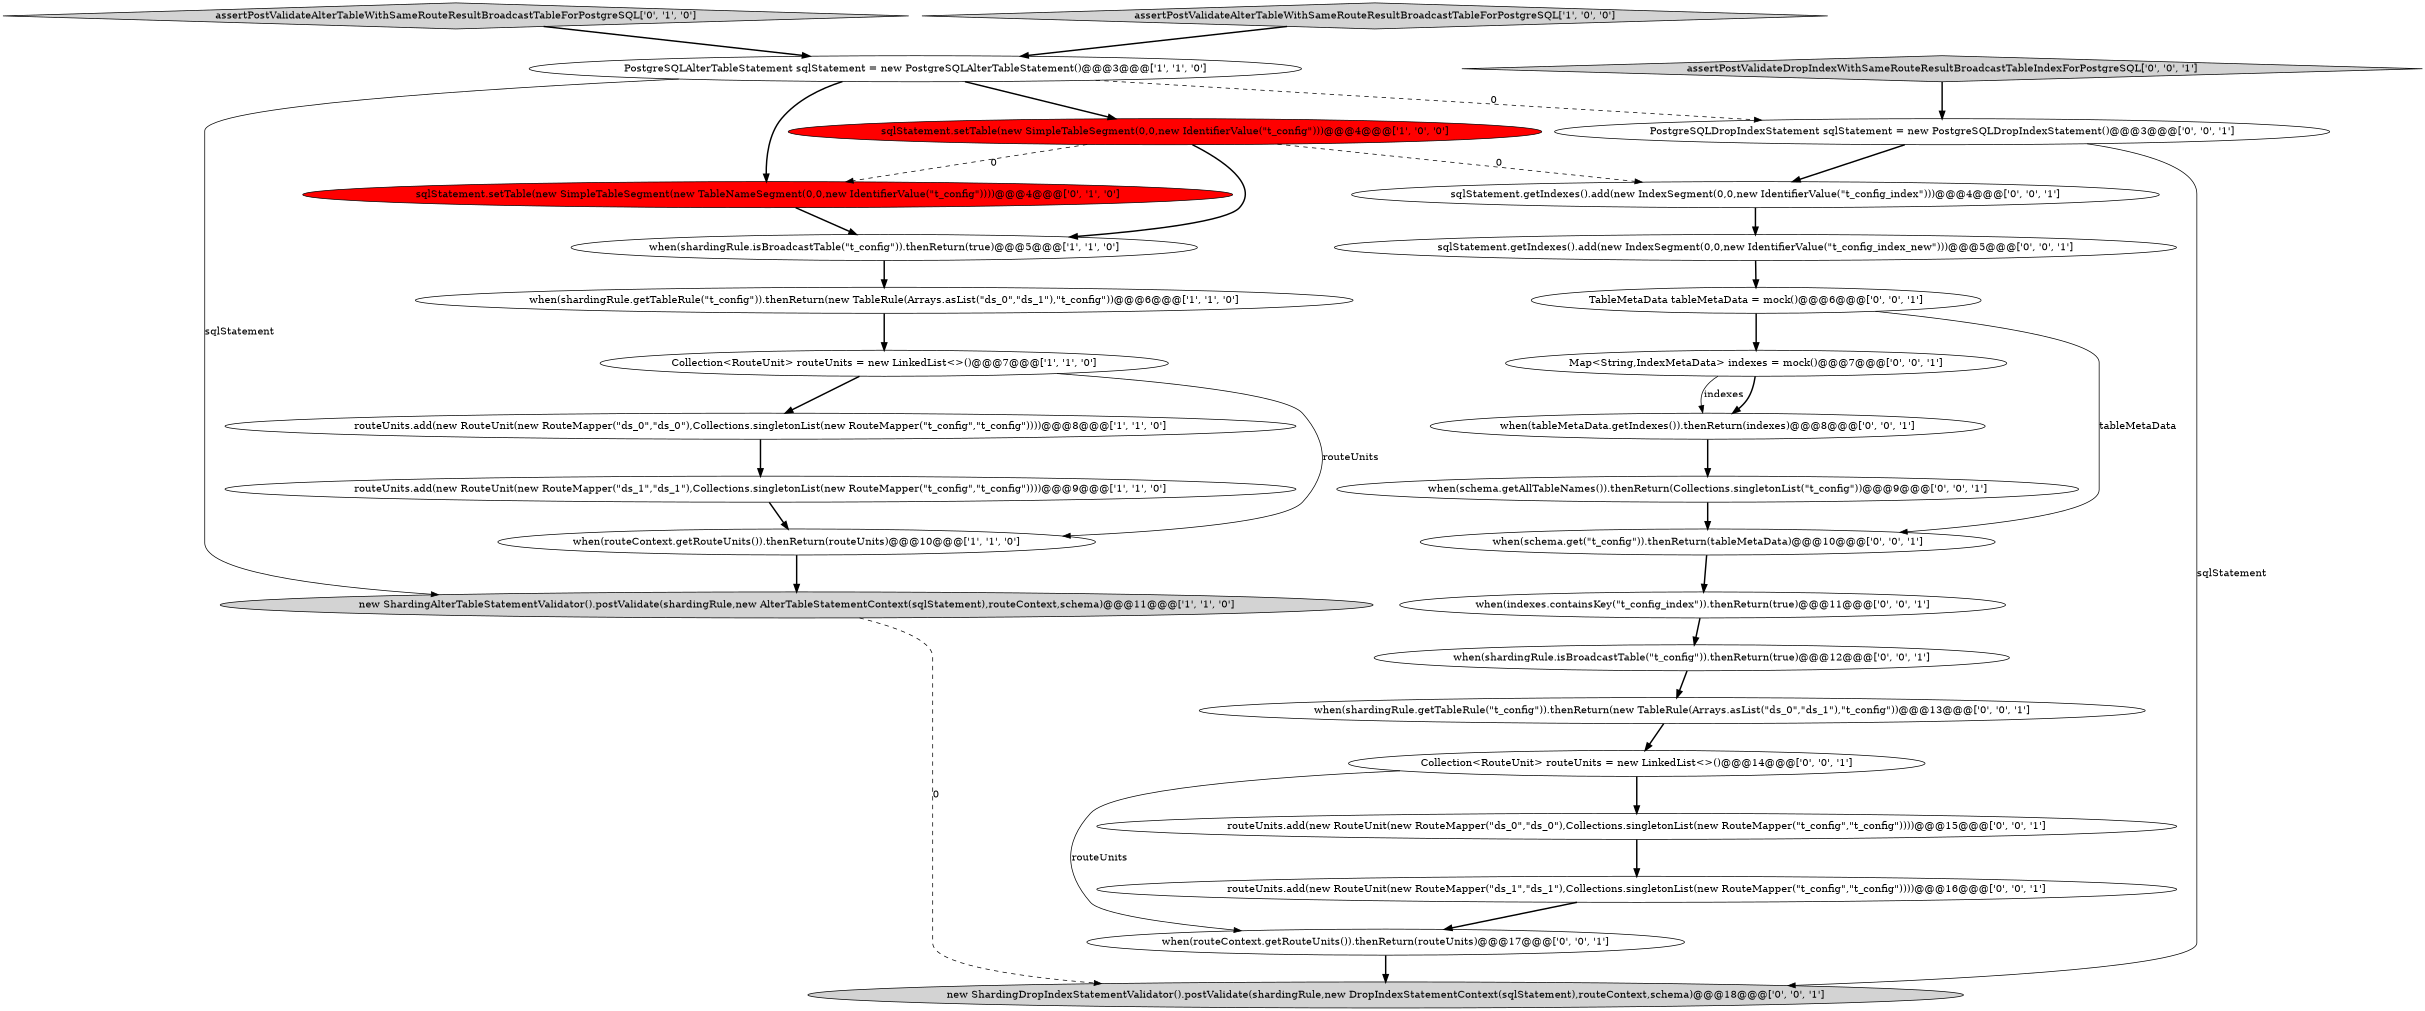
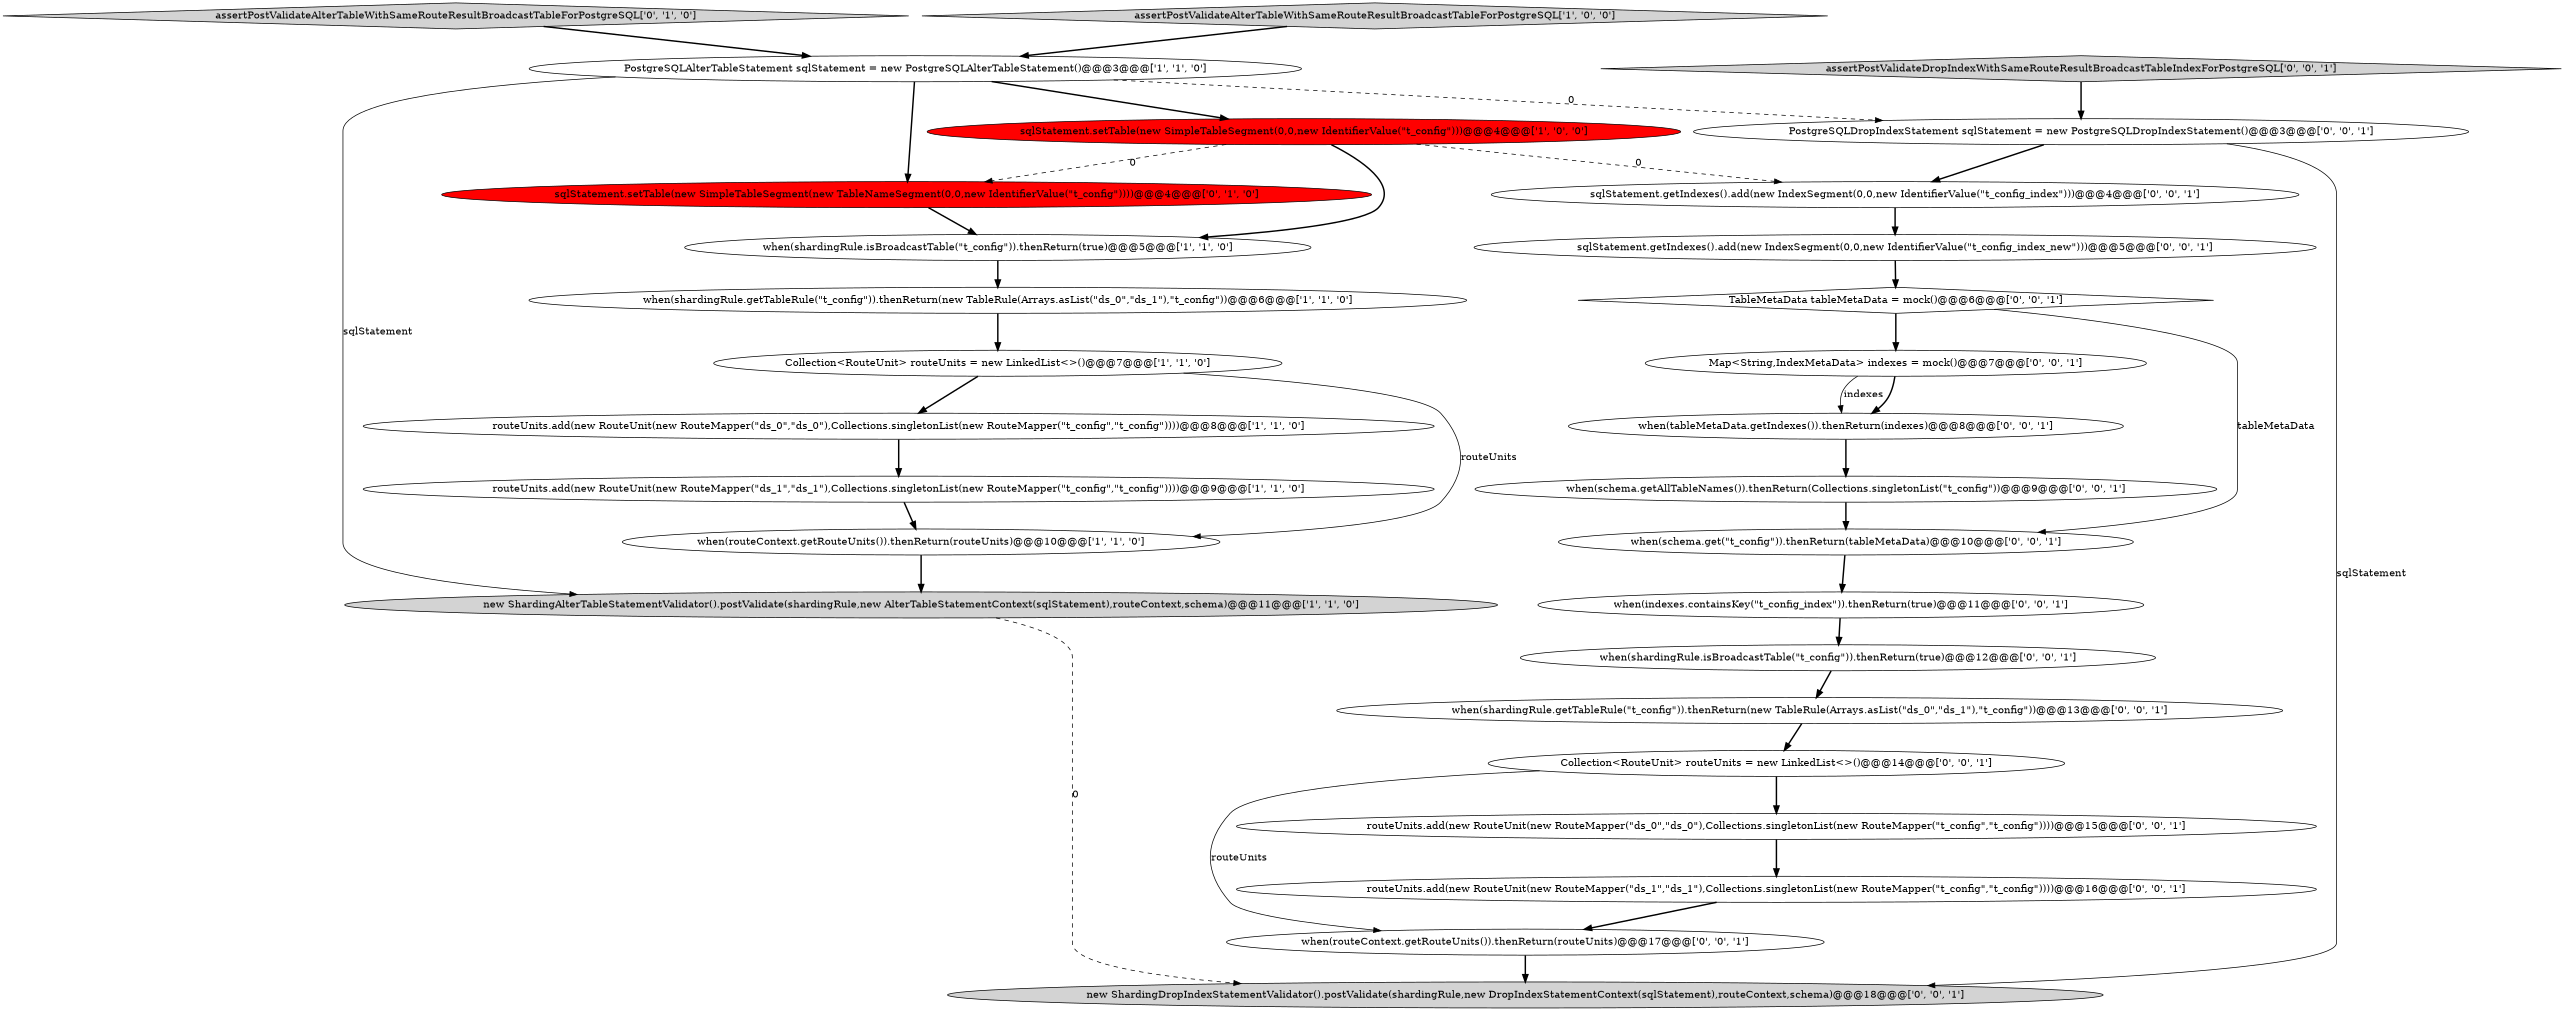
(1756, 300) -> (1896, 300)
